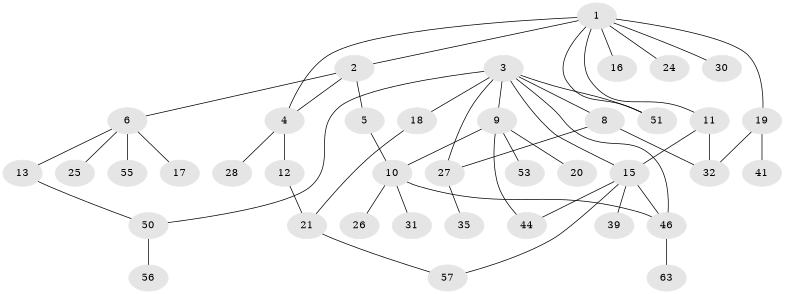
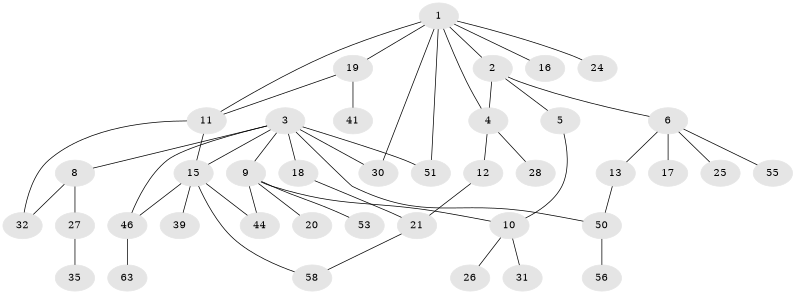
(466, 117) -> (332, 147)
(736, 147) -> (280, 95)
(529, 199) -> none
(448, 278) -> (312, 278)
